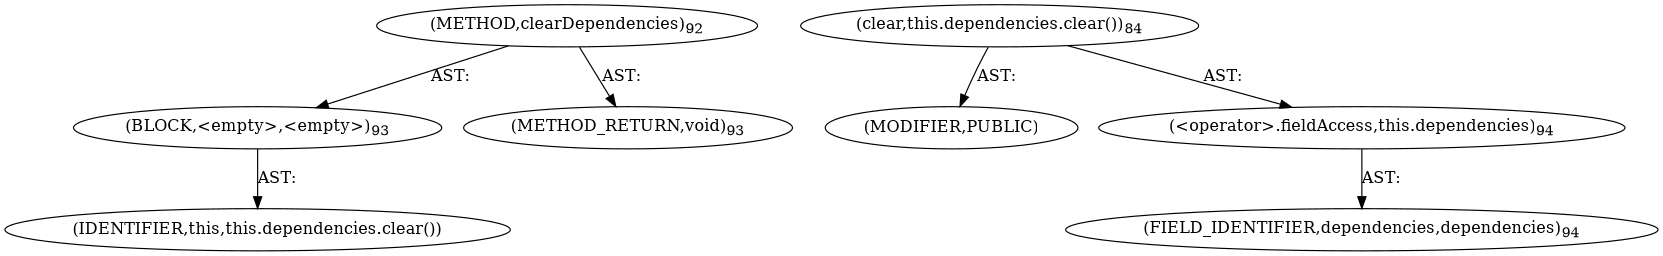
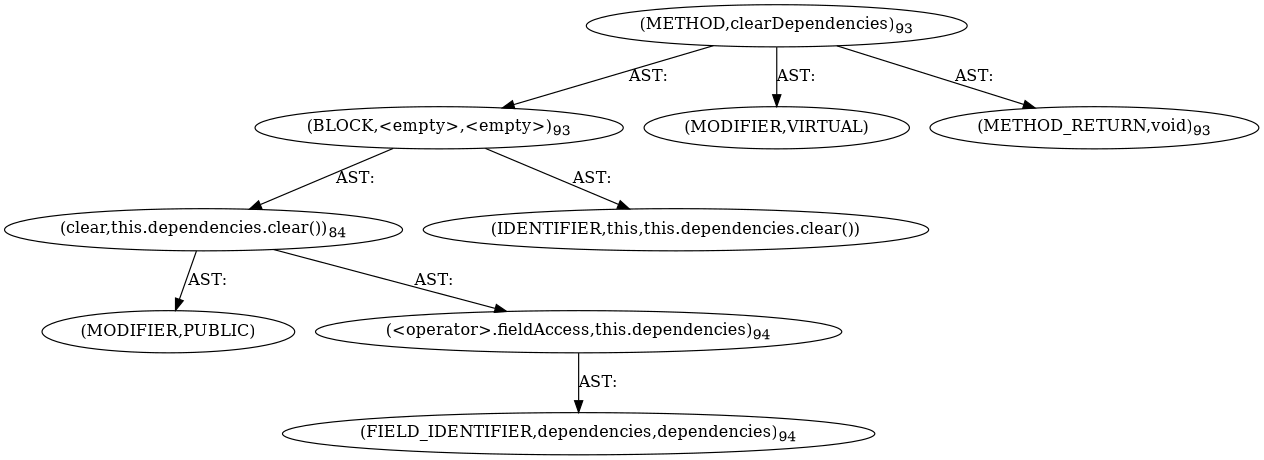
(695, 24) -> (905, 24)
none -> (777, 128)
none -> (327, 176)
